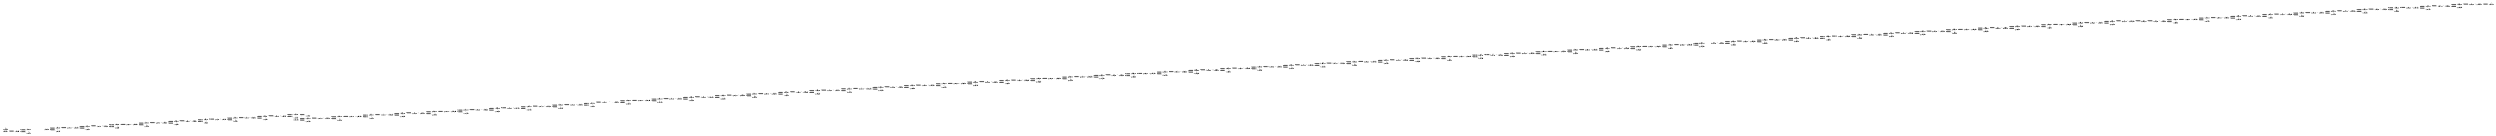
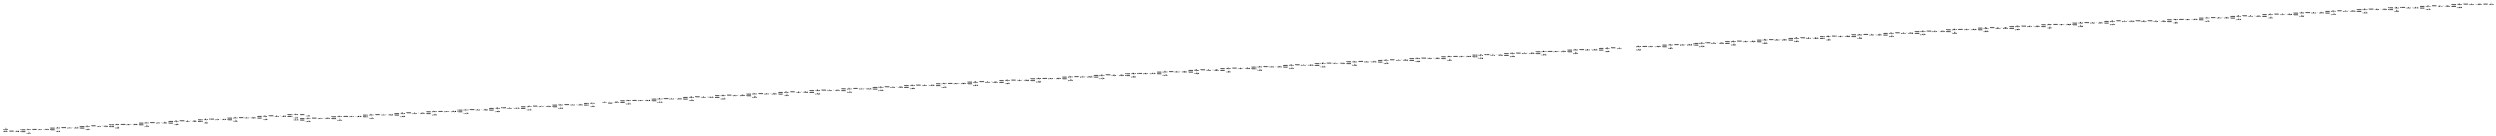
none -> (1708, 43)
(1627, 48) -> none
(598, 103) -> (610, 103)
none -> (40, 130)
